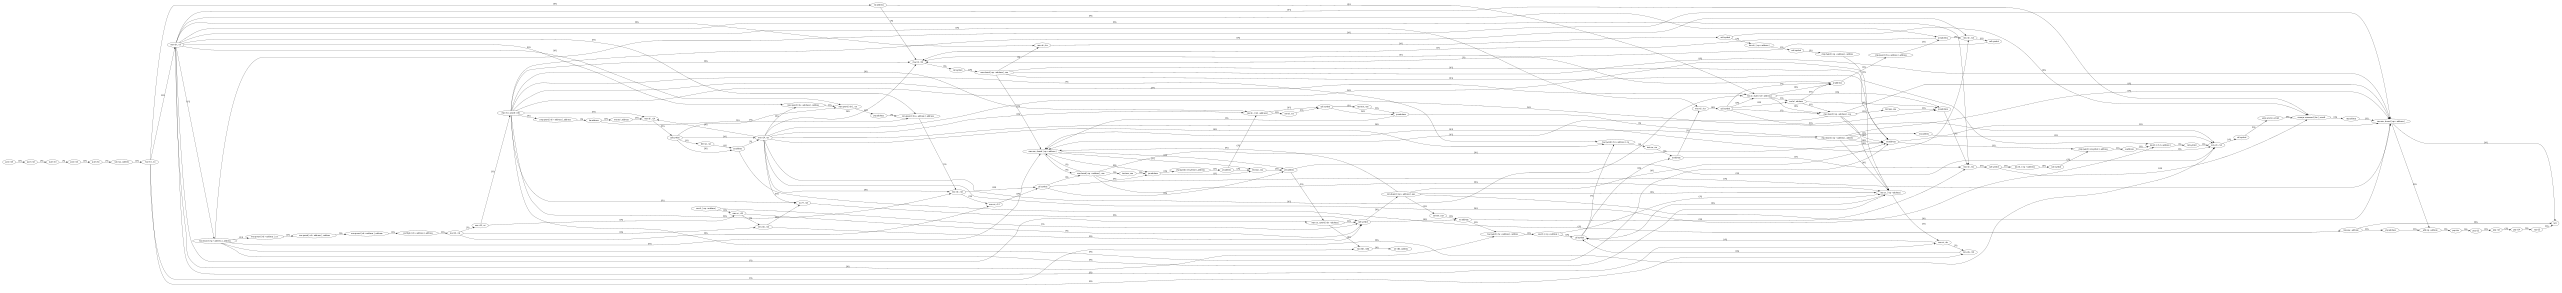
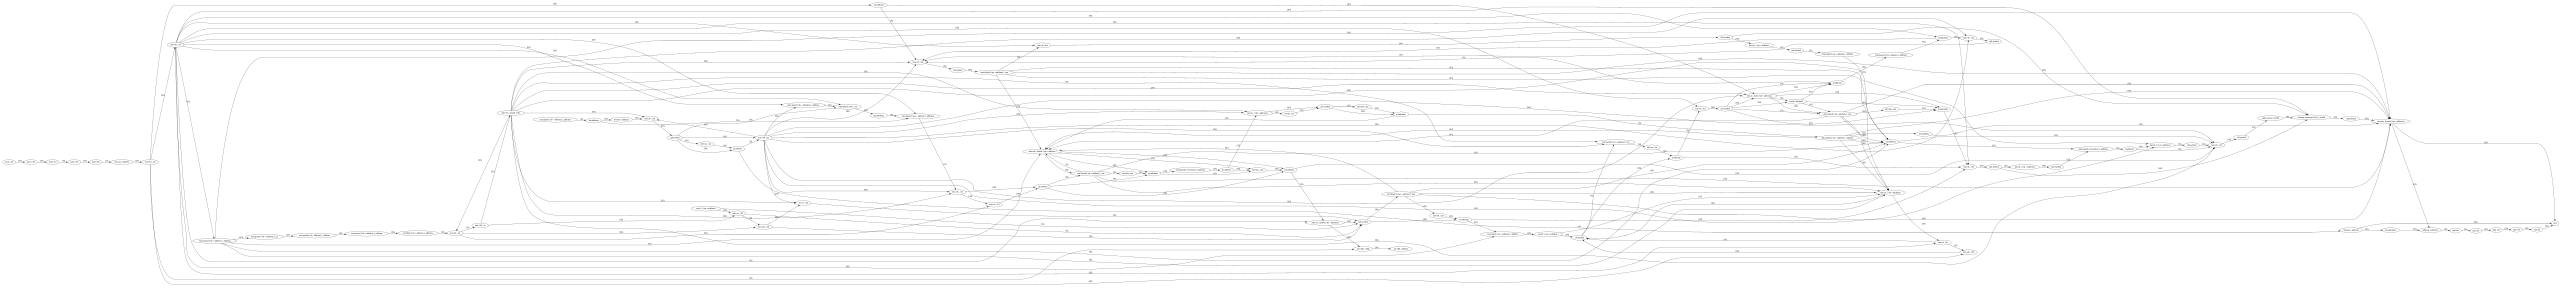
(527, 117) -> (483, 173)
